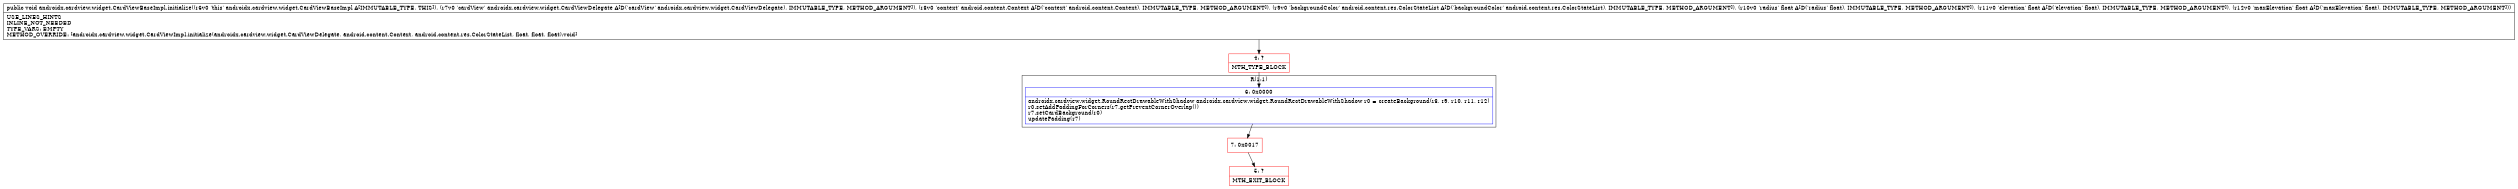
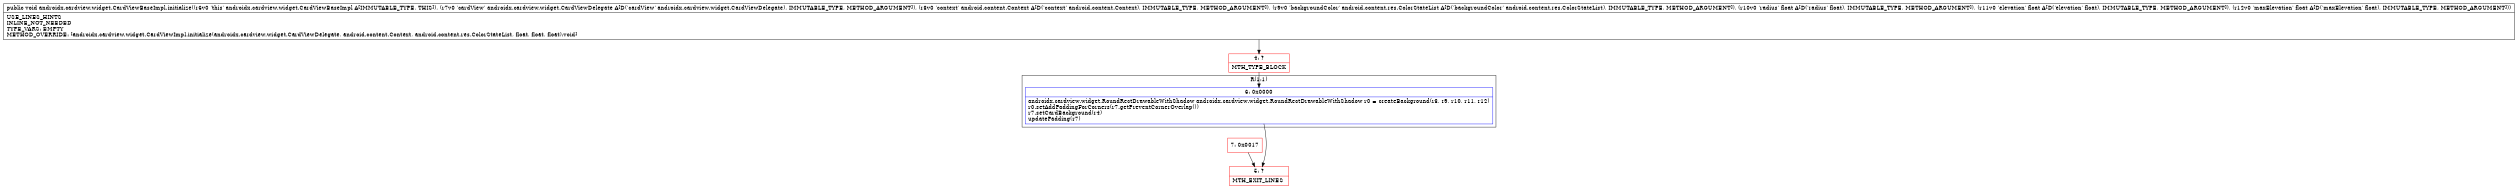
(1065, 113) -> (1065, 113)
(1250, 130) -> (1266, 143)
(1259, 181) -> (1258, 181)
